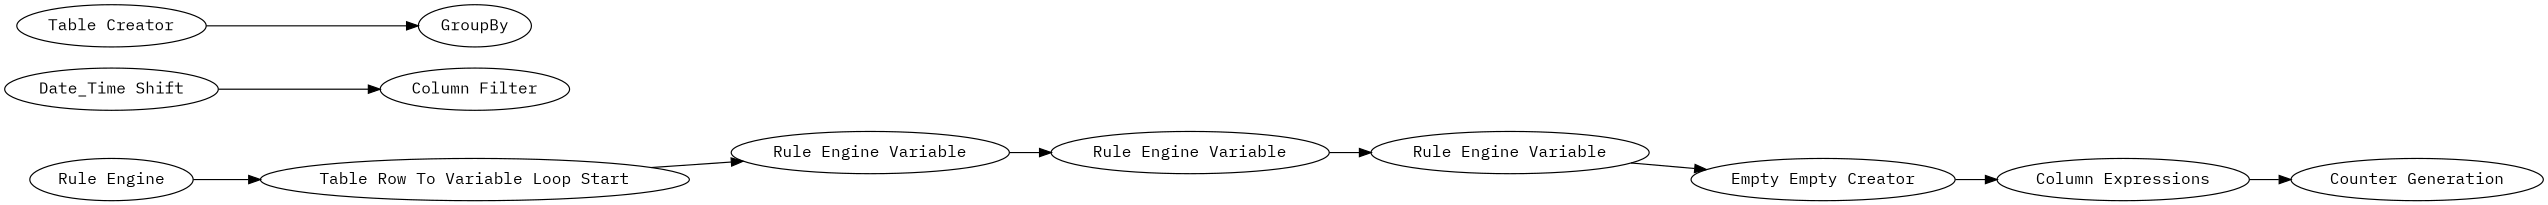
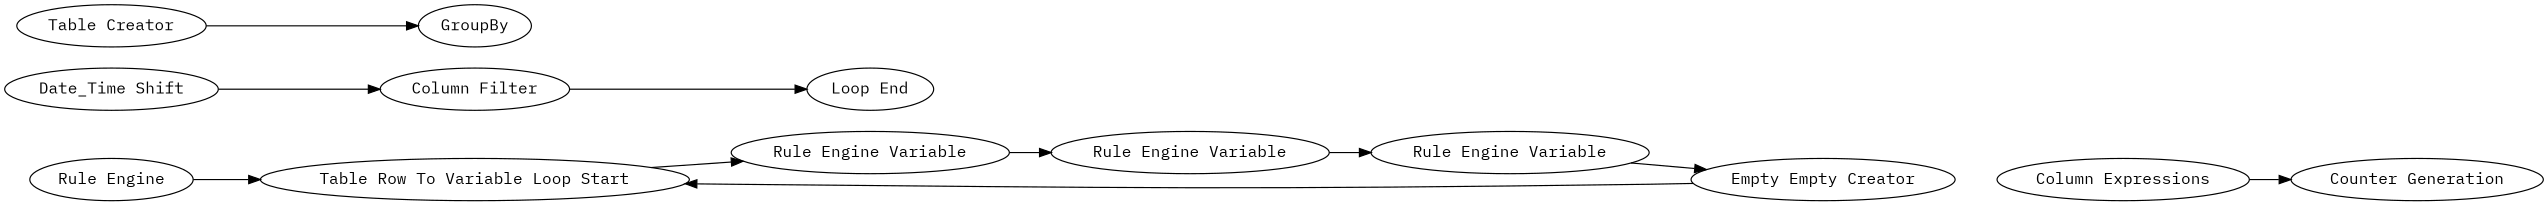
none -> (870, 89)
(1970, 180) -> (1195, 188)
